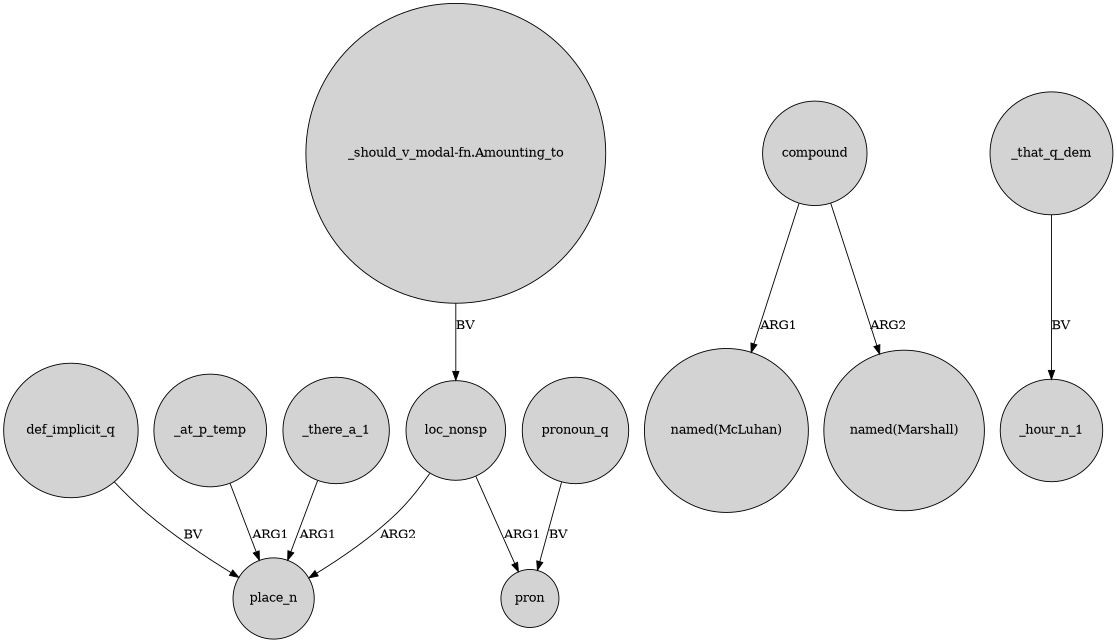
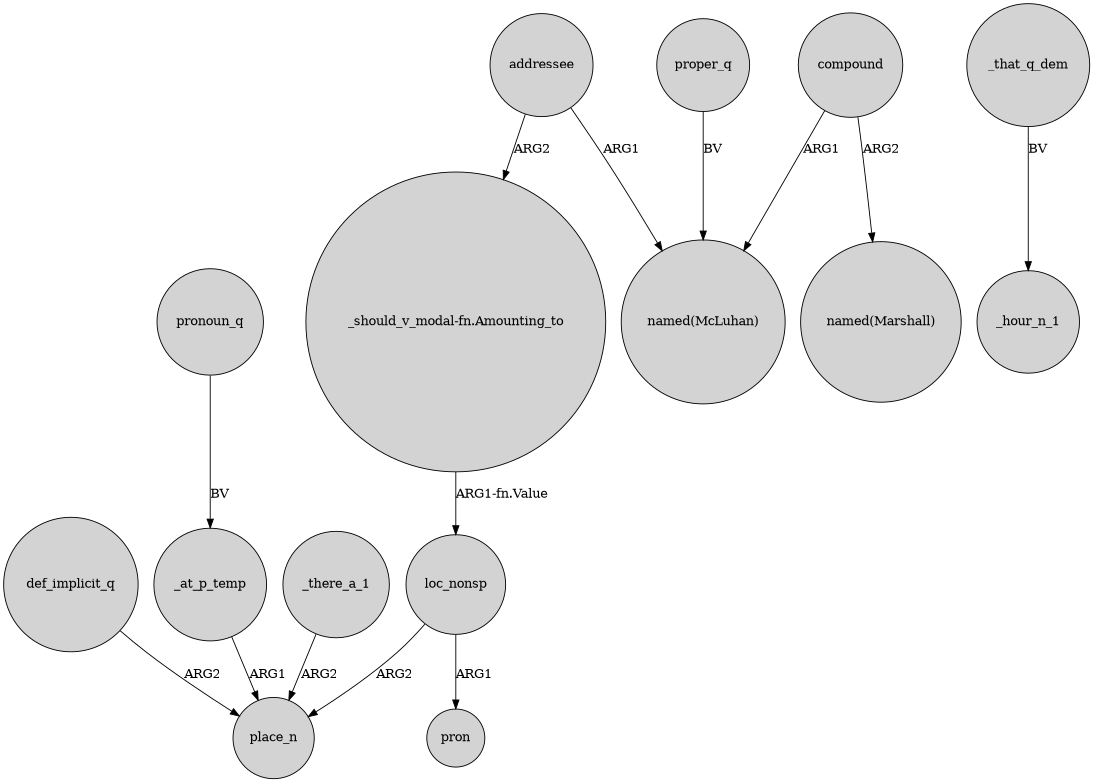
none -> (542, 65)
none -> (703, 65)
(465, 326) -> (502, 494)
(551, 522) -> (210, 447)
(193, 535) -> (203, 675)
(318, 535) -> (320, 675)
